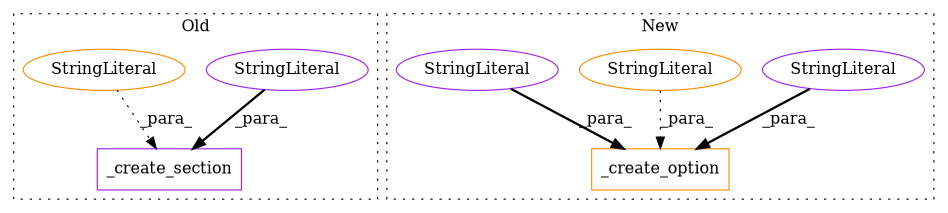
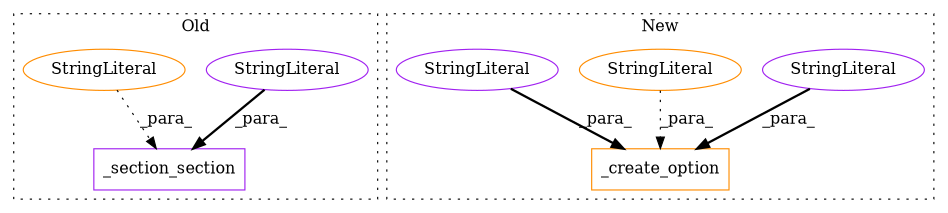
(169, 169) -> (169, 169)
